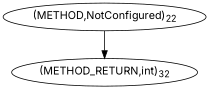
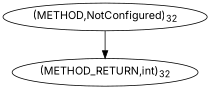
(171, 16) -> (172, 16)
